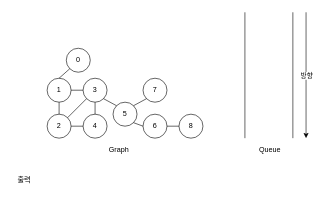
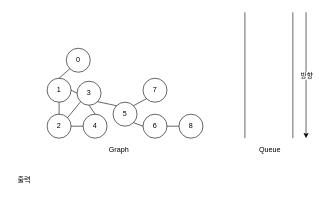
(95, 90) -> (89, 93)
